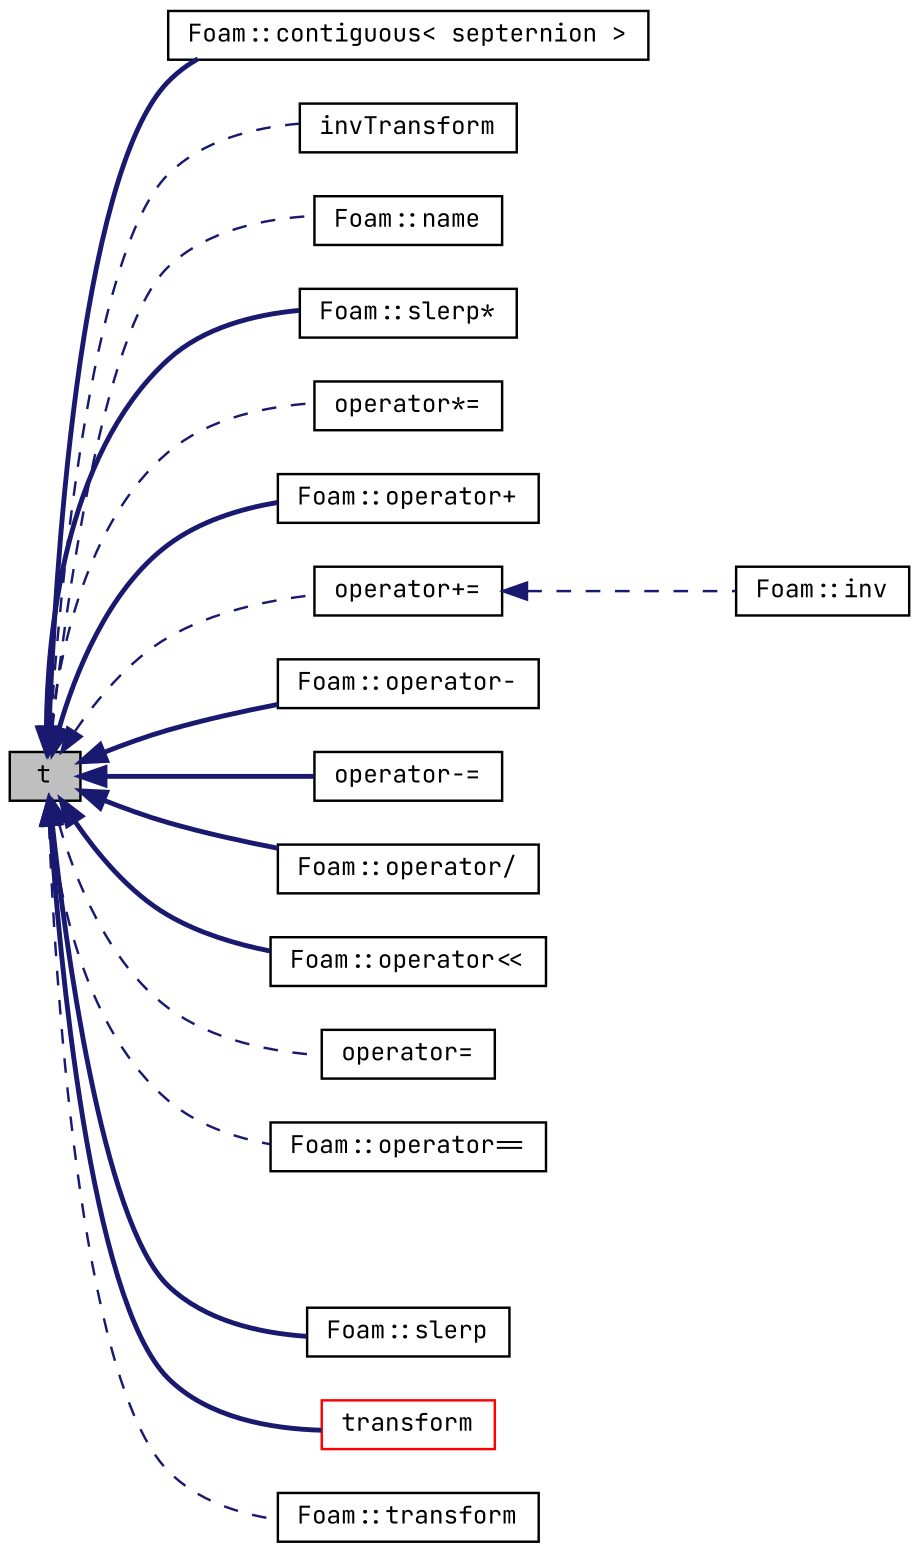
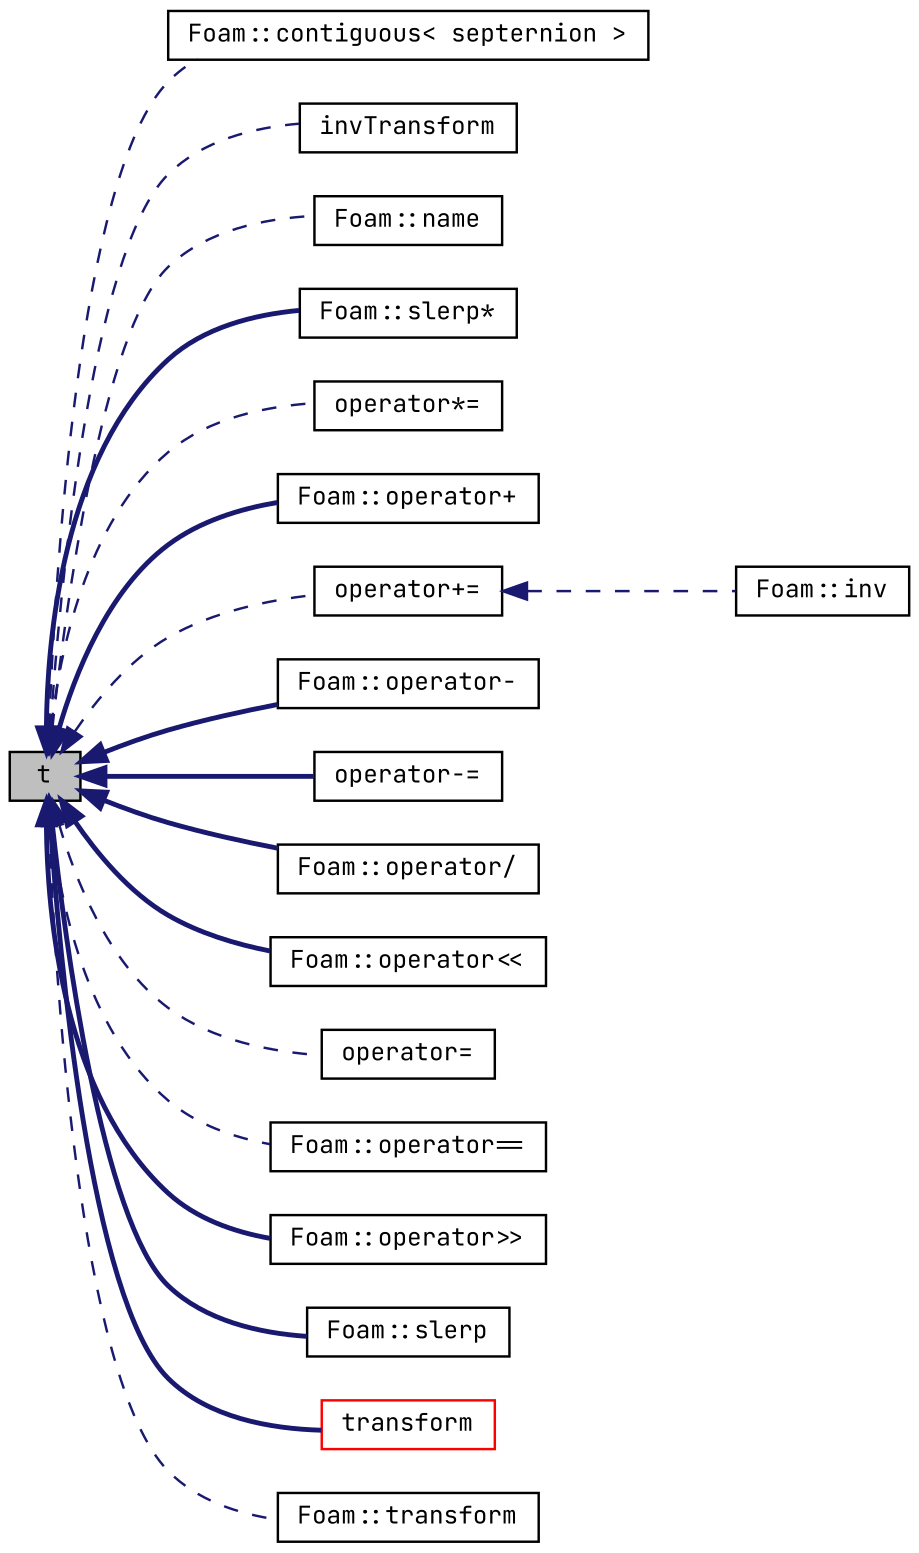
(78, 378) -> (78, 378)
none -> (408, 1239)
